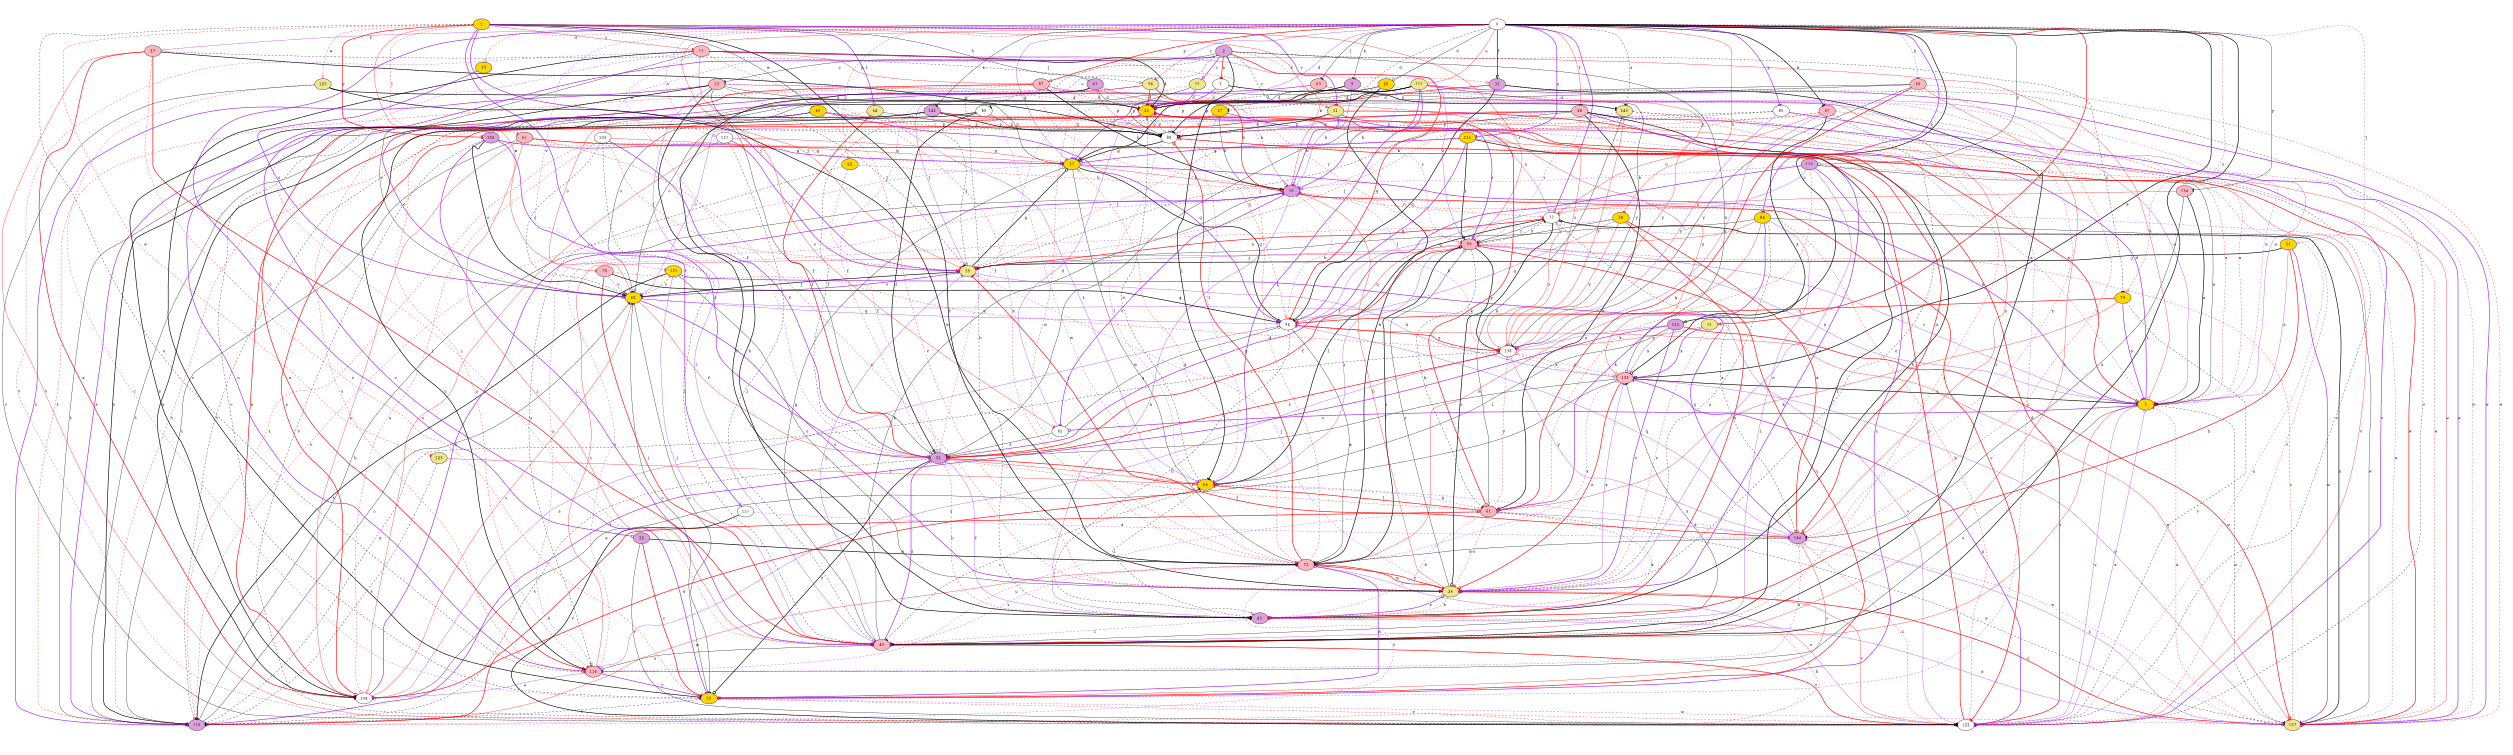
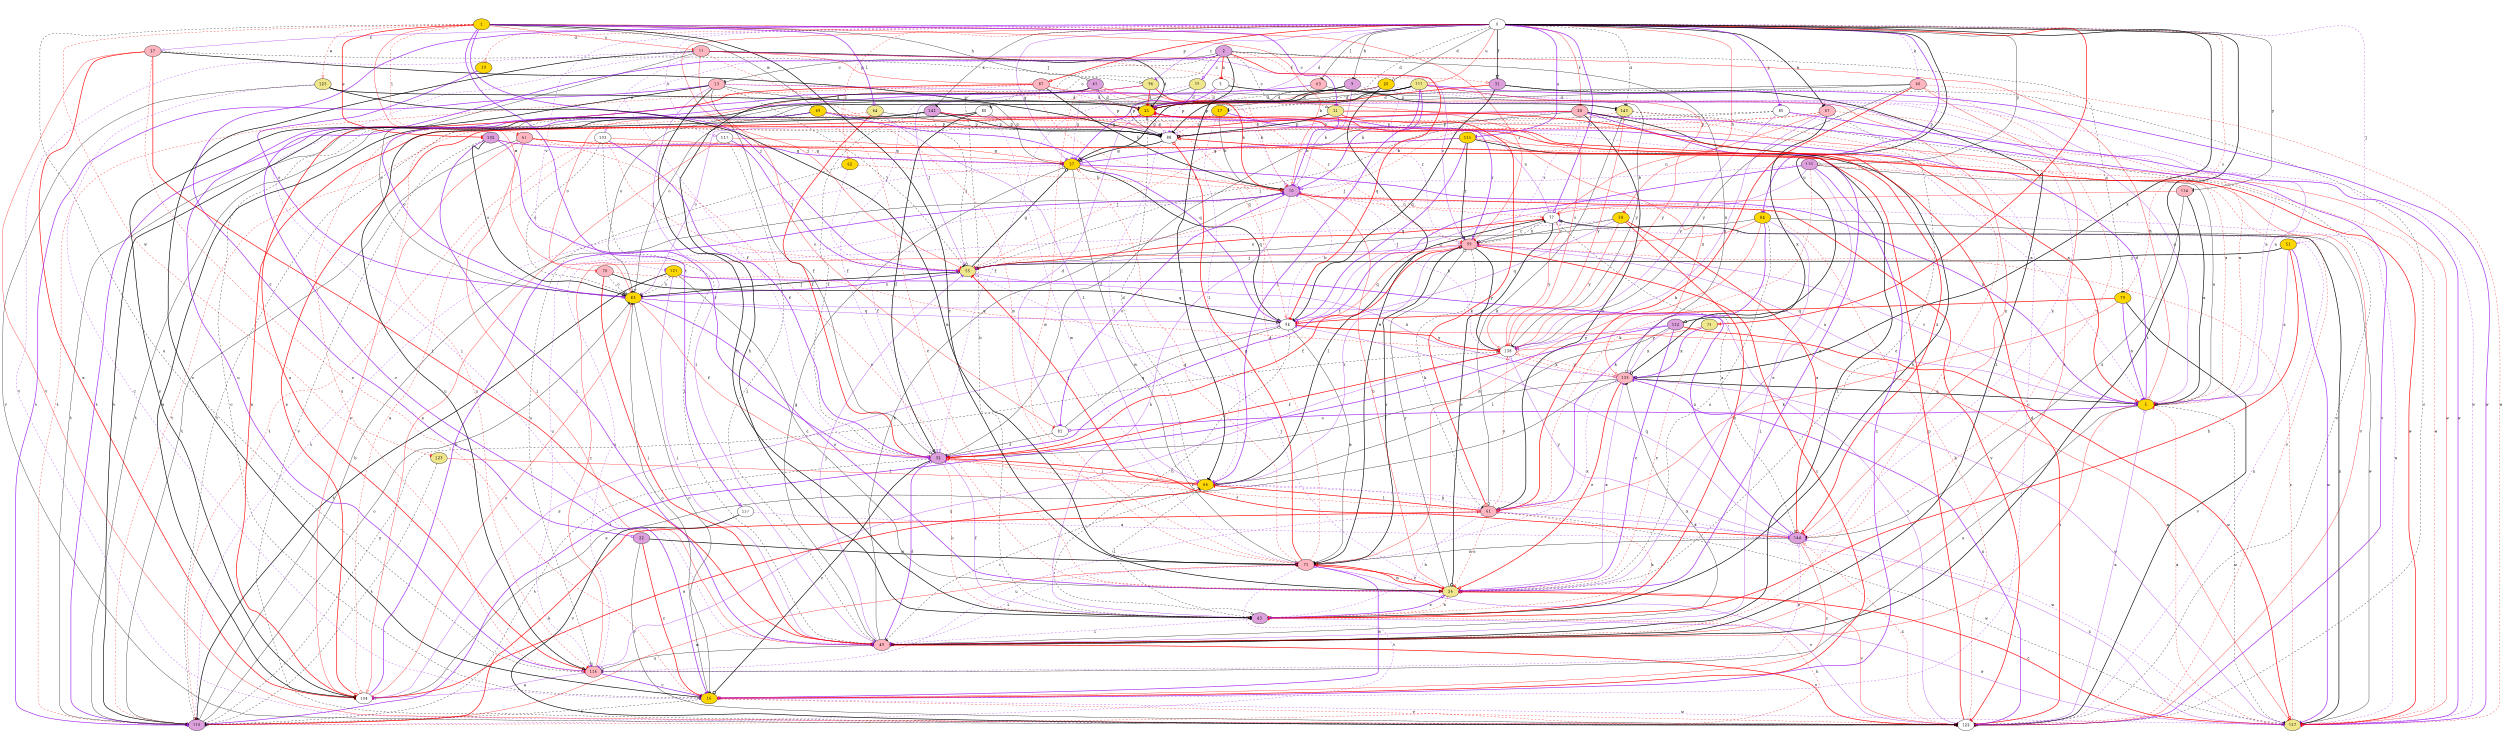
(2172, 522) -> (2172, 522)
(2089, 599) -> none
